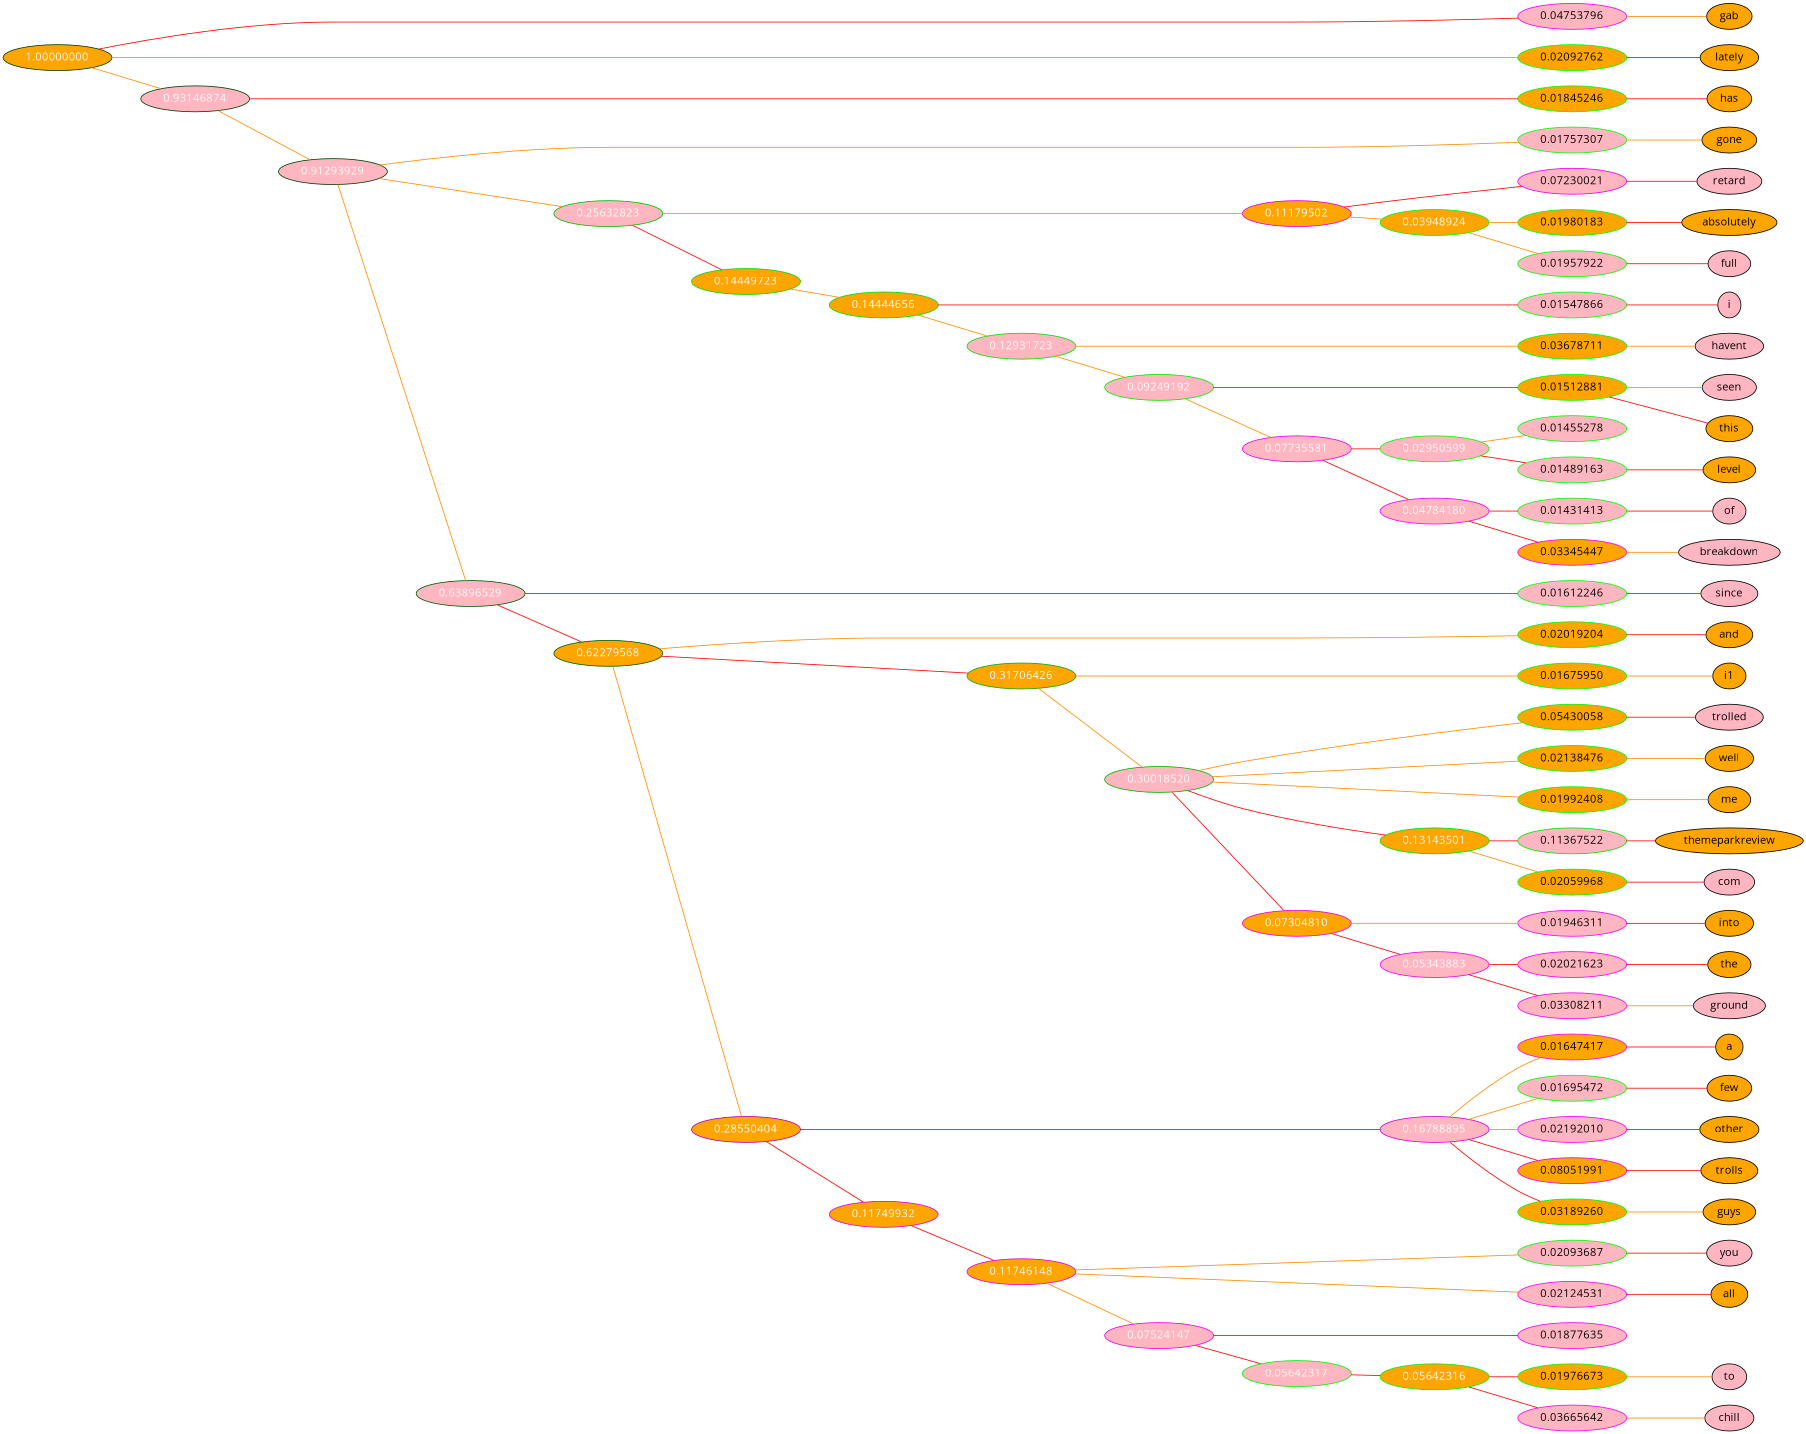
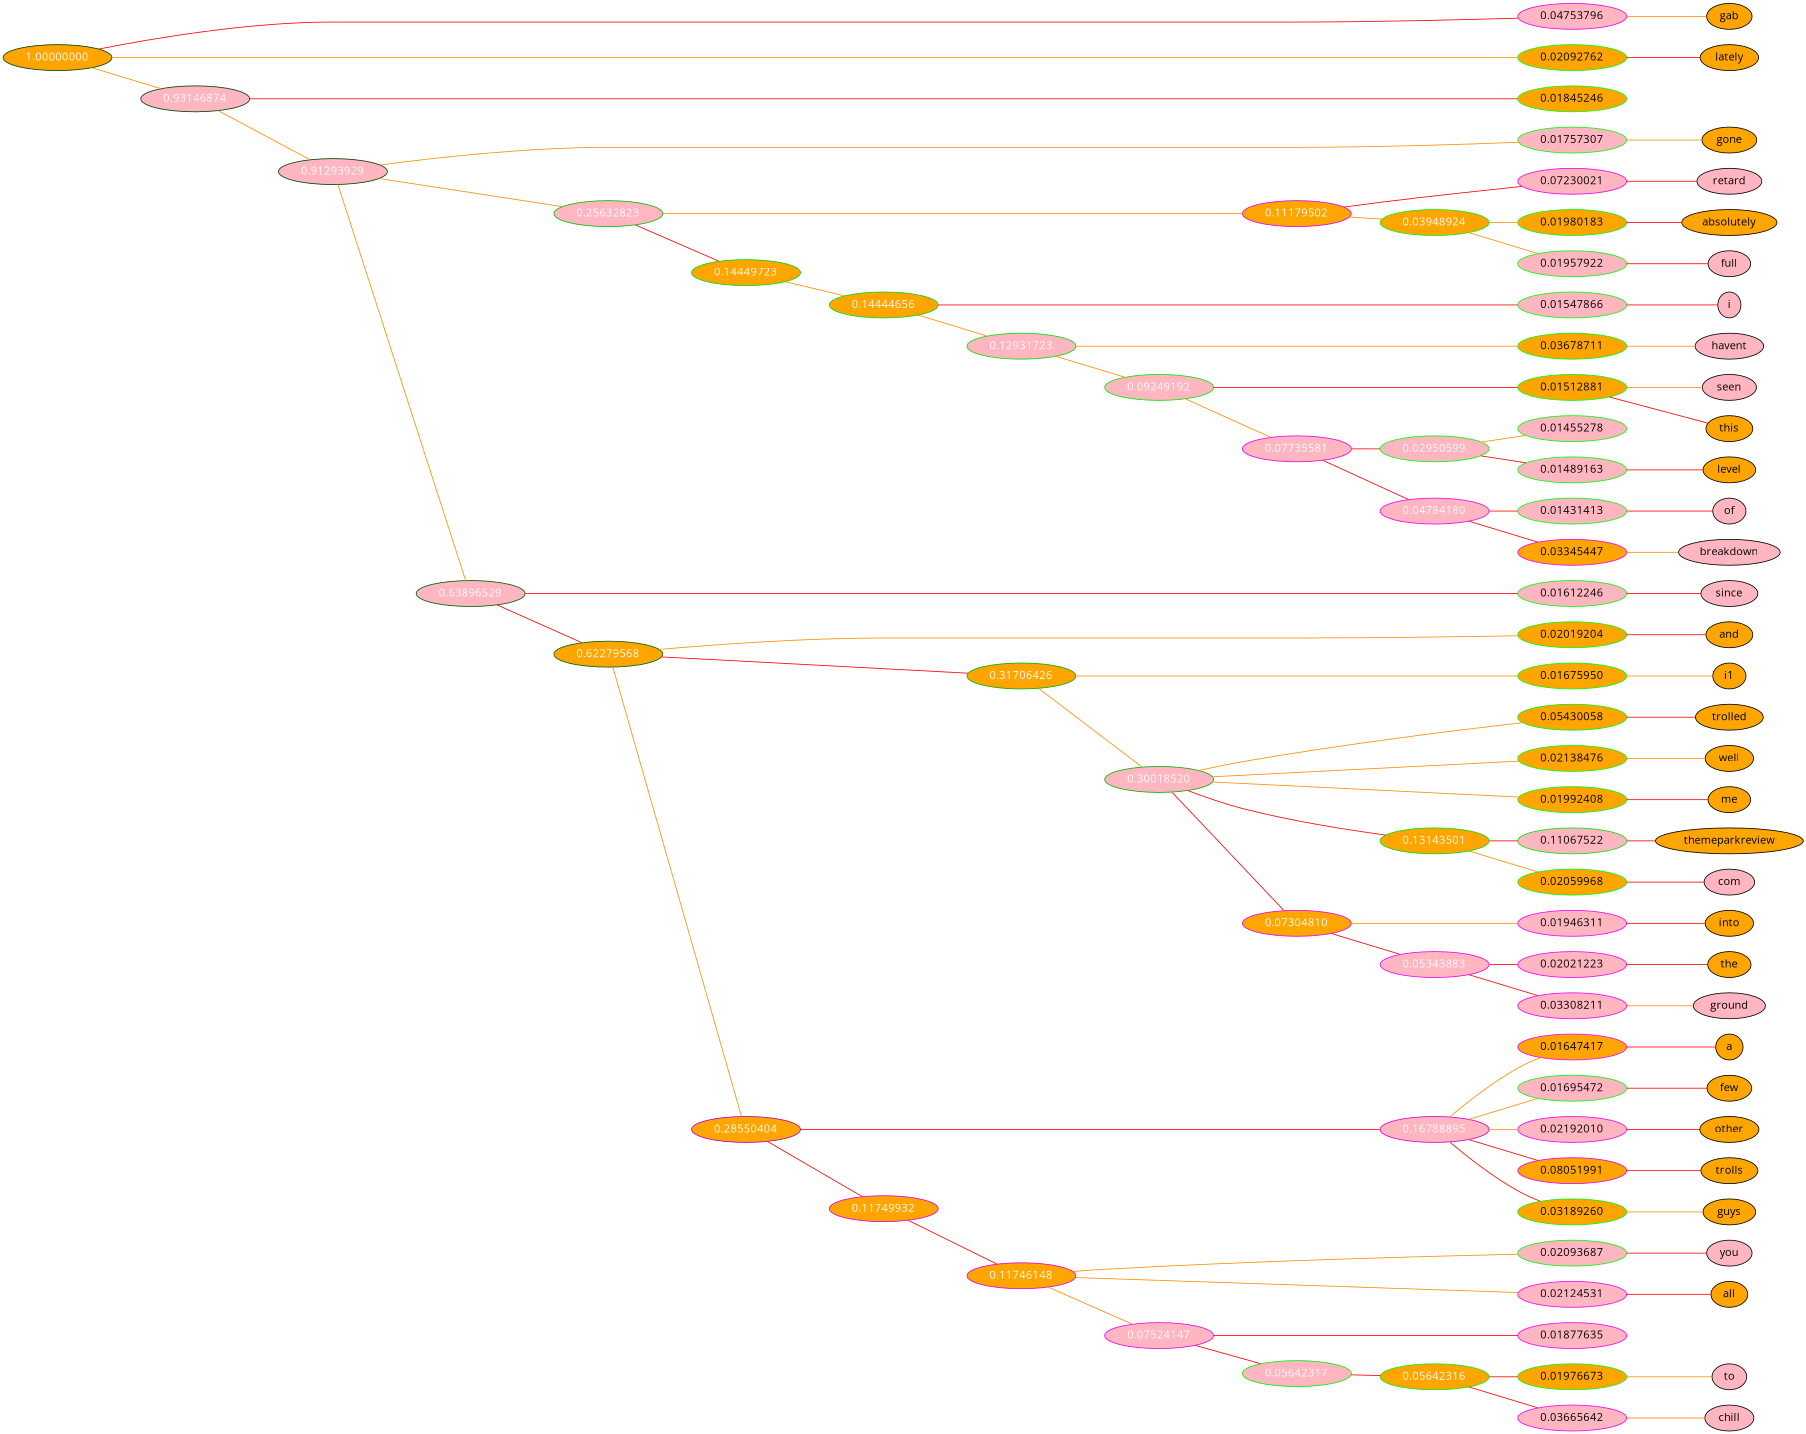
(1729, 99) -> none
(1729, 717) -> (1729, 717)
(1667, 800) -> (1667, 800)
(1572, 841) -> (1572, 841)
(1572, 965) -> (1572, 965)
